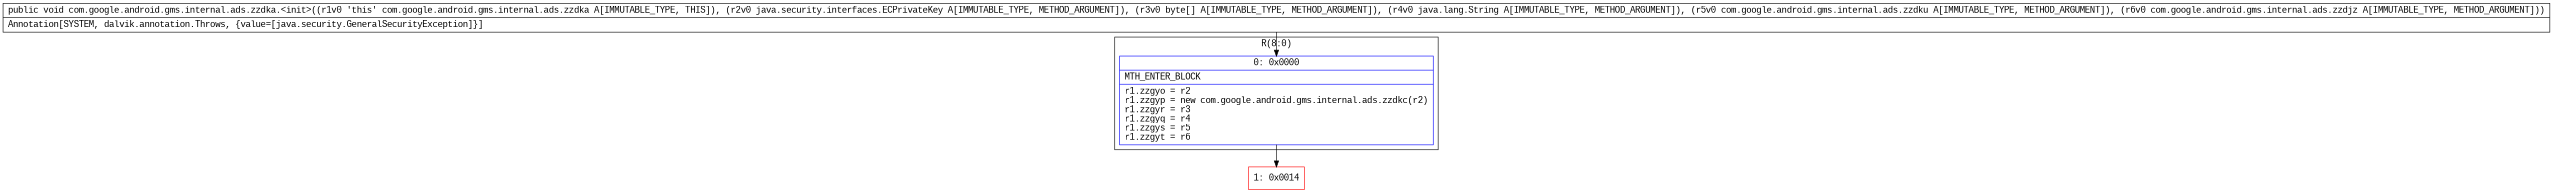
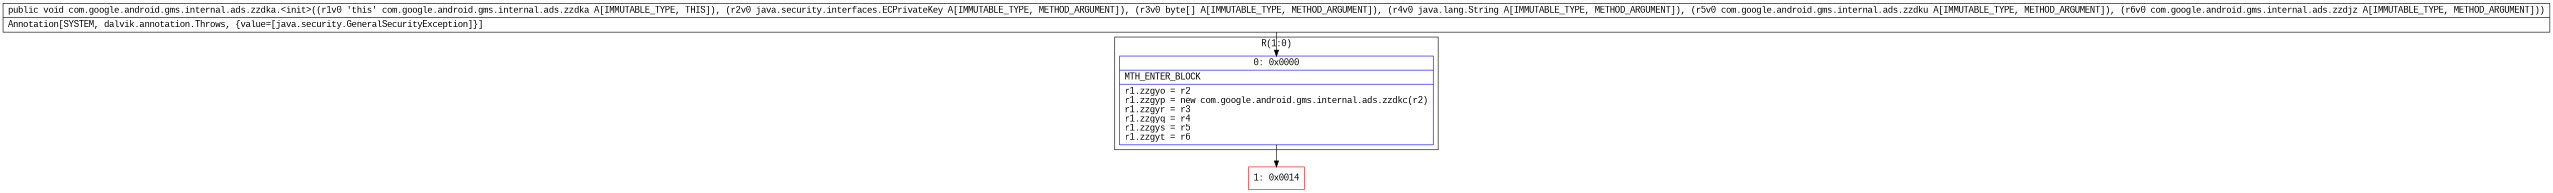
(1276, 44) -> (1276, 44)
